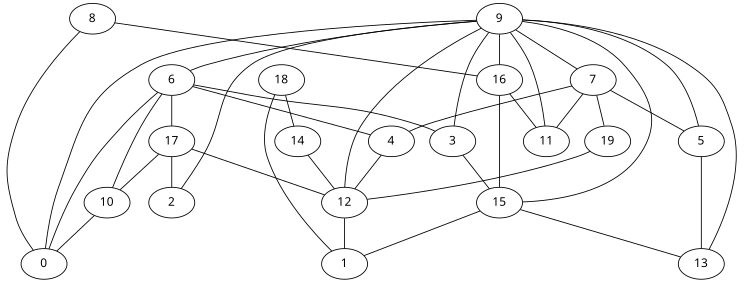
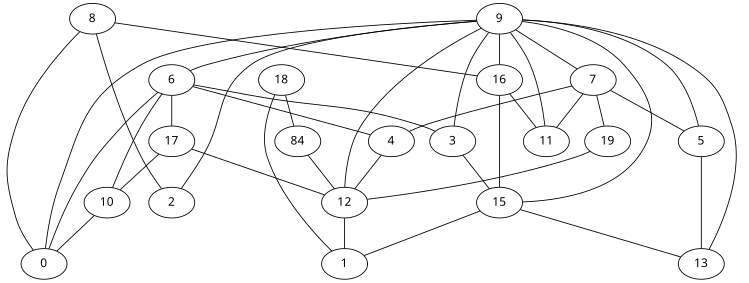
(298, 141) -> (298, 141)
(172, 172) -> (123, 114)
